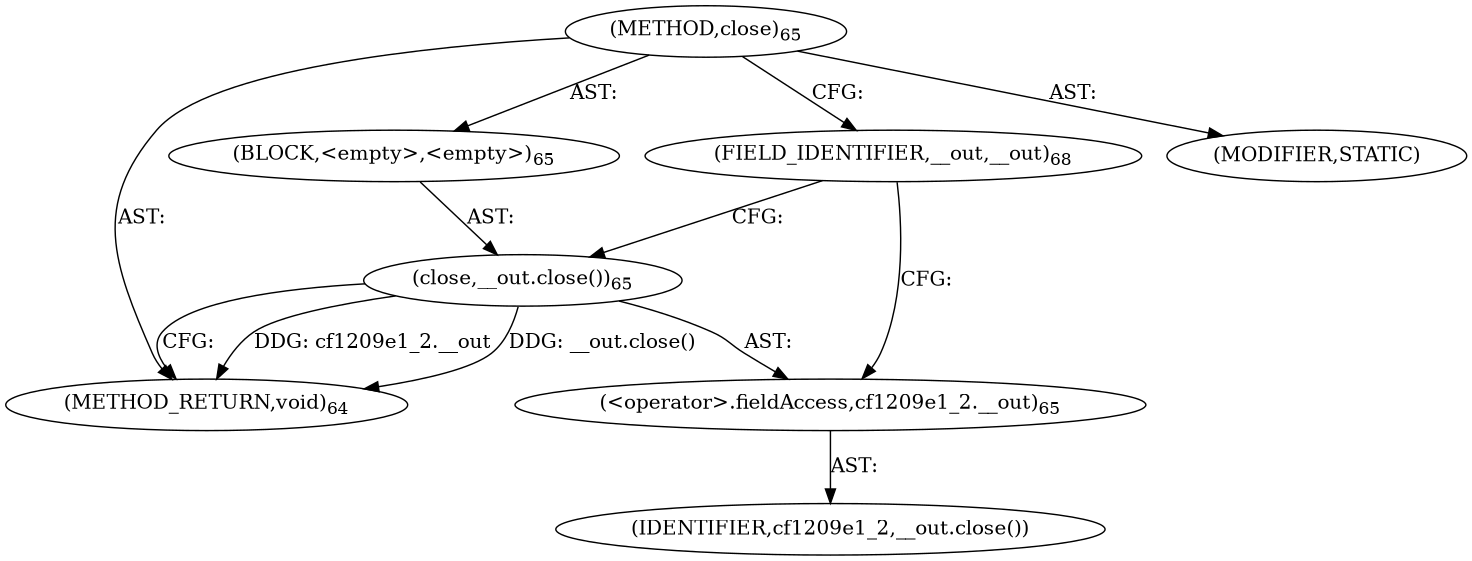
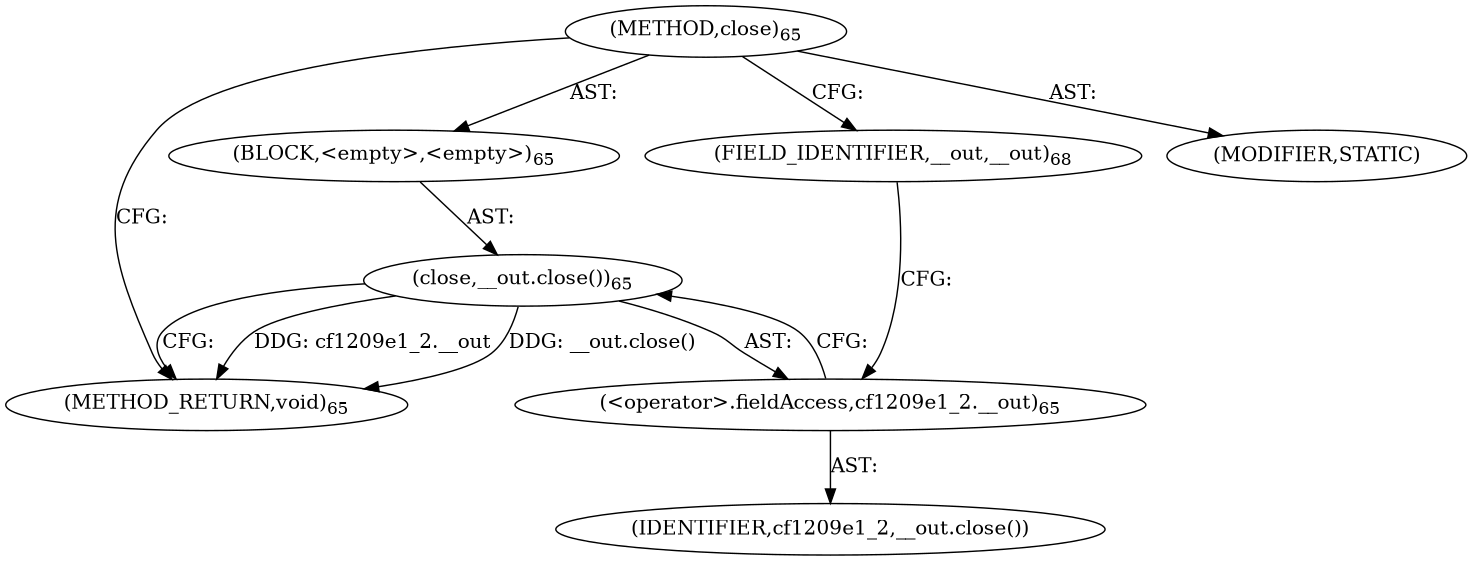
(713, 217) -> (763, 315)
(145, 218) -> (145, 218)
(338, 403) -> (338, 403)
